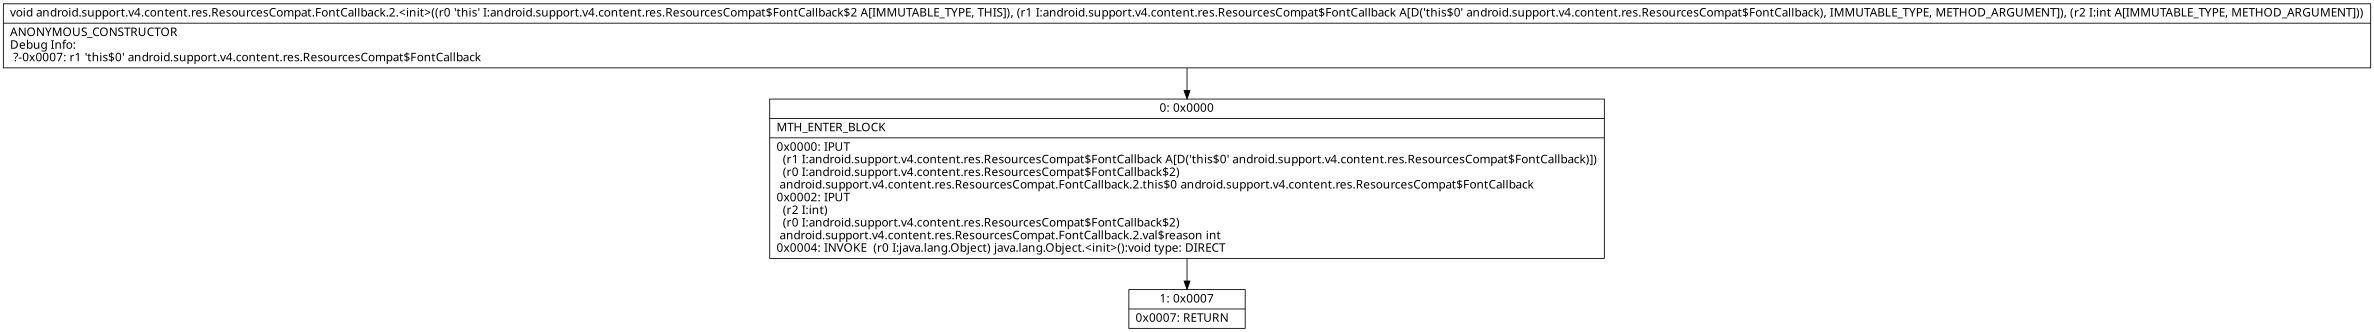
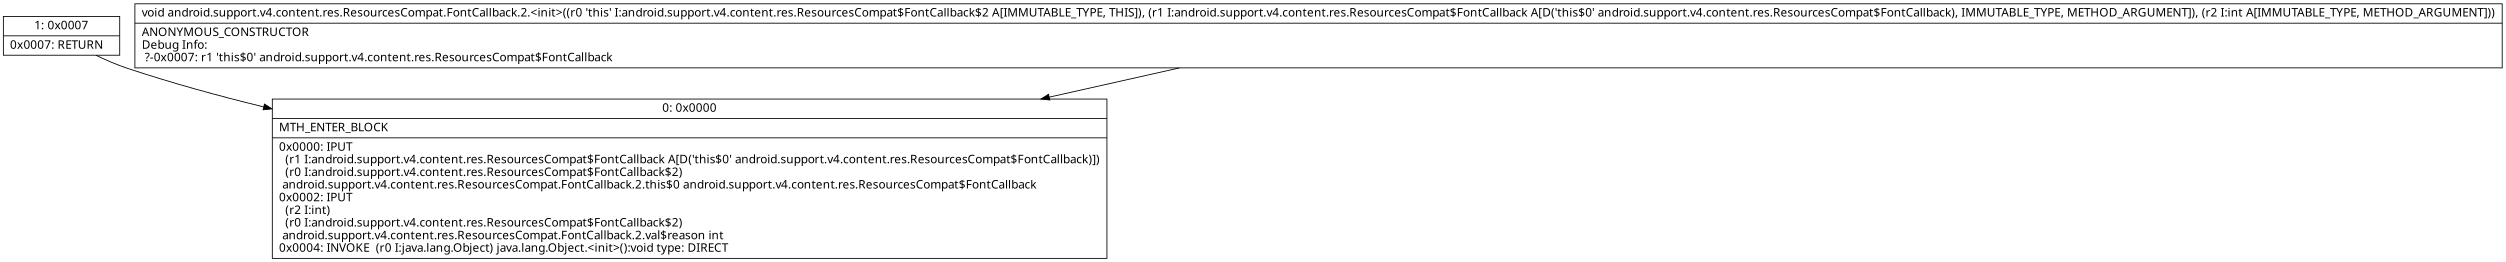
(1187, 270) -> (179, 84)
